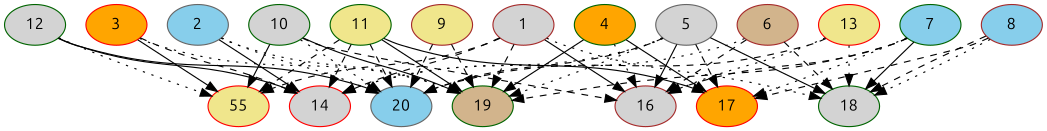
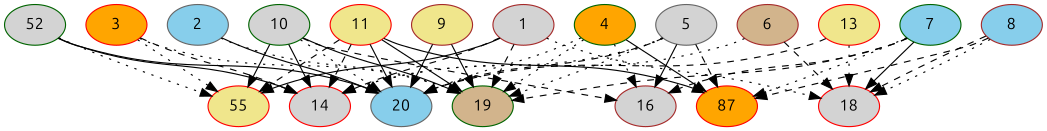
(35, 25) -> (35, 25)
(361, 25) -> (361, 25)
(161, 55) -> (161, 55)
(242, 55) -> (297, 61)
(724, 55) -> none
none -> (531, 57)
(378, 61) -> (378, 61)
(424, 61) -> (424, 61)
(460, 61) -> (460, 61)
(548, 63) -> (561, 55)
(580, 63) -> none
(294, 64) -> (294, 64)
(753, 64) -> none
(387, 65) -> (387, 65)
(788, 76) -> none
(727, 106) -> (727, 106)
(849, 106) -> (849, 106)
